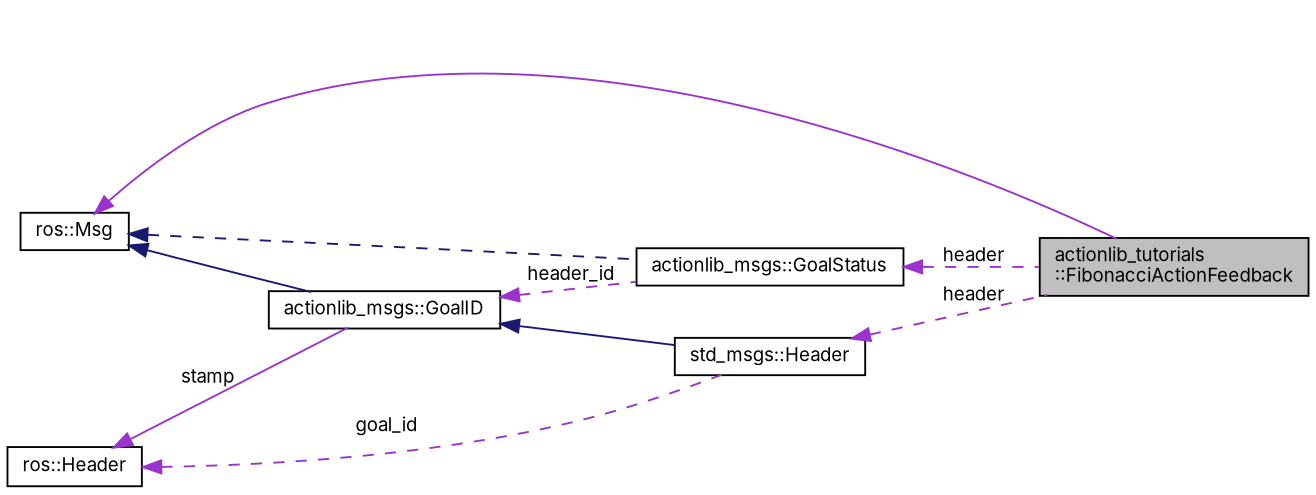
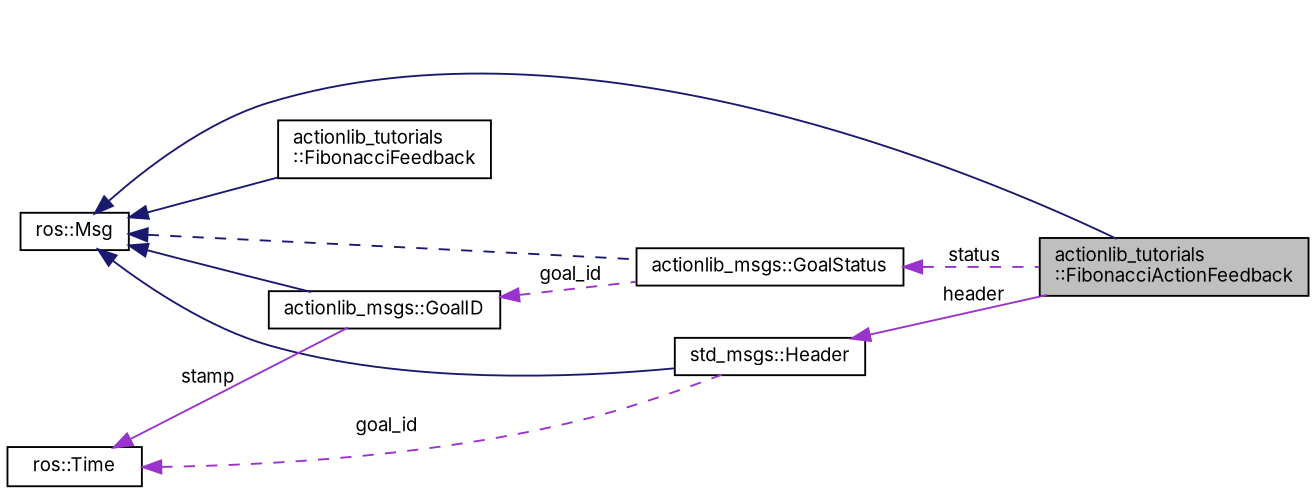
(610, 83) -> (610, 83)
none -> (385, 149)
(972, 257) -> (972, 257)
(568, 275) -> (568, 275)
(958, 315) -> (958, 315)
(597, 336) -> (382, 367)
(75, 467) -> (75, 467)
